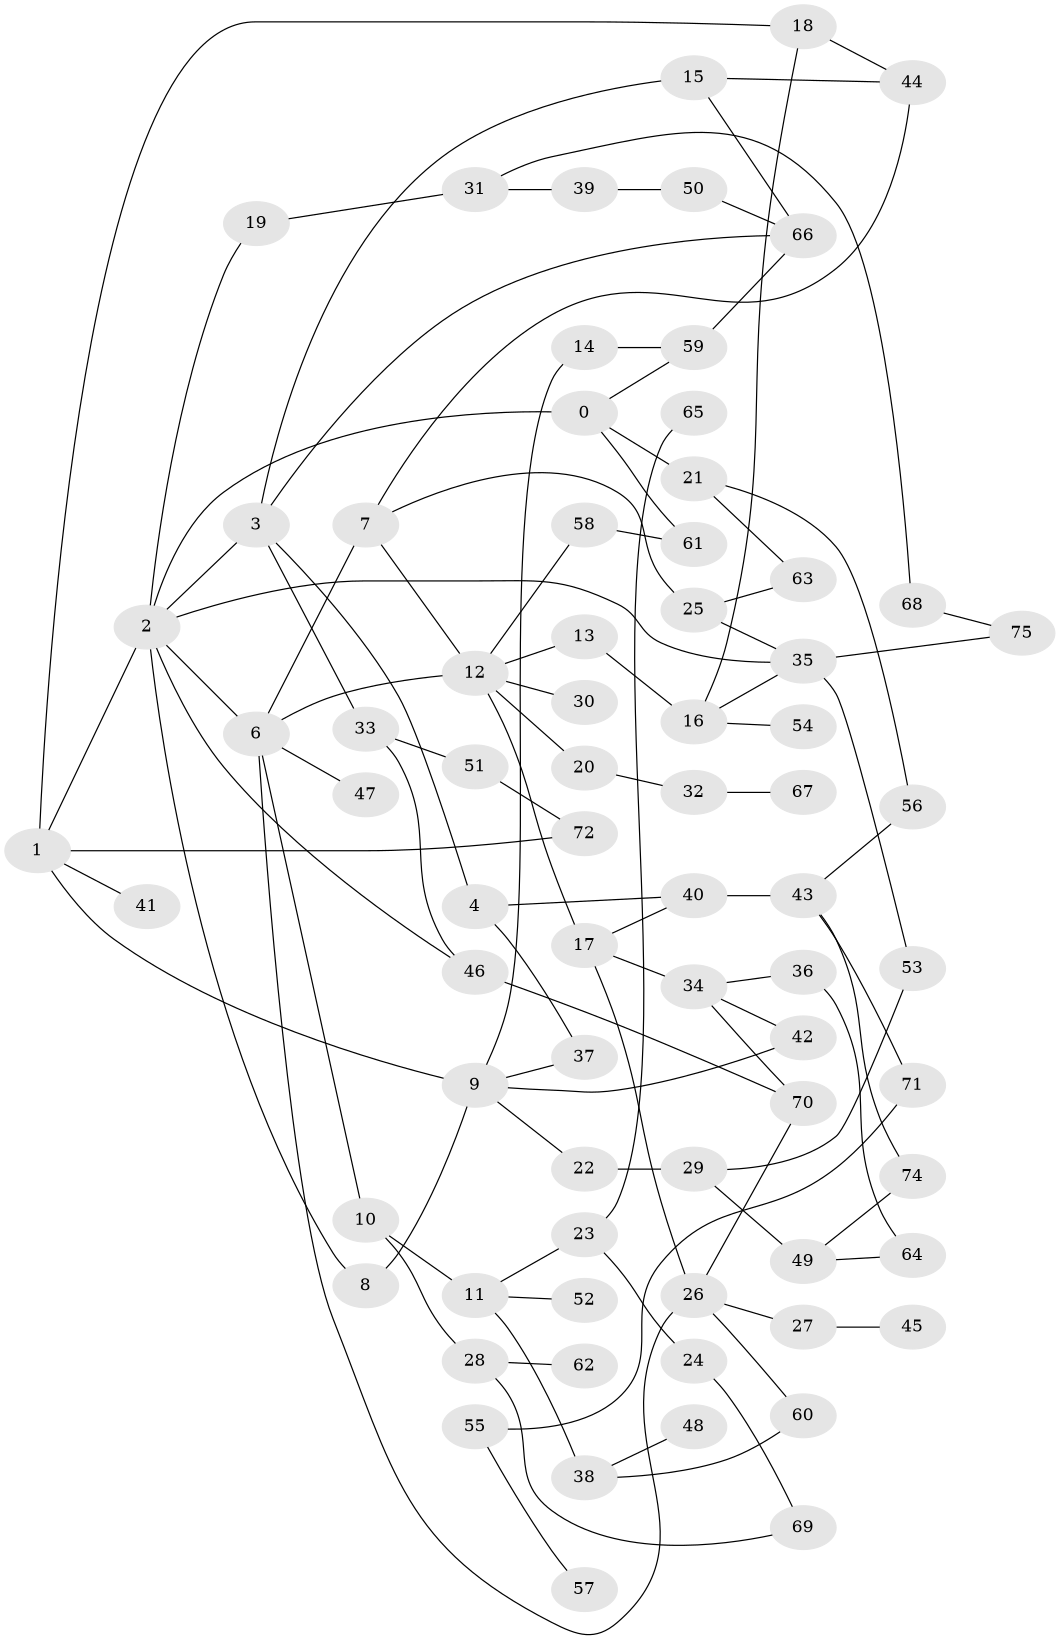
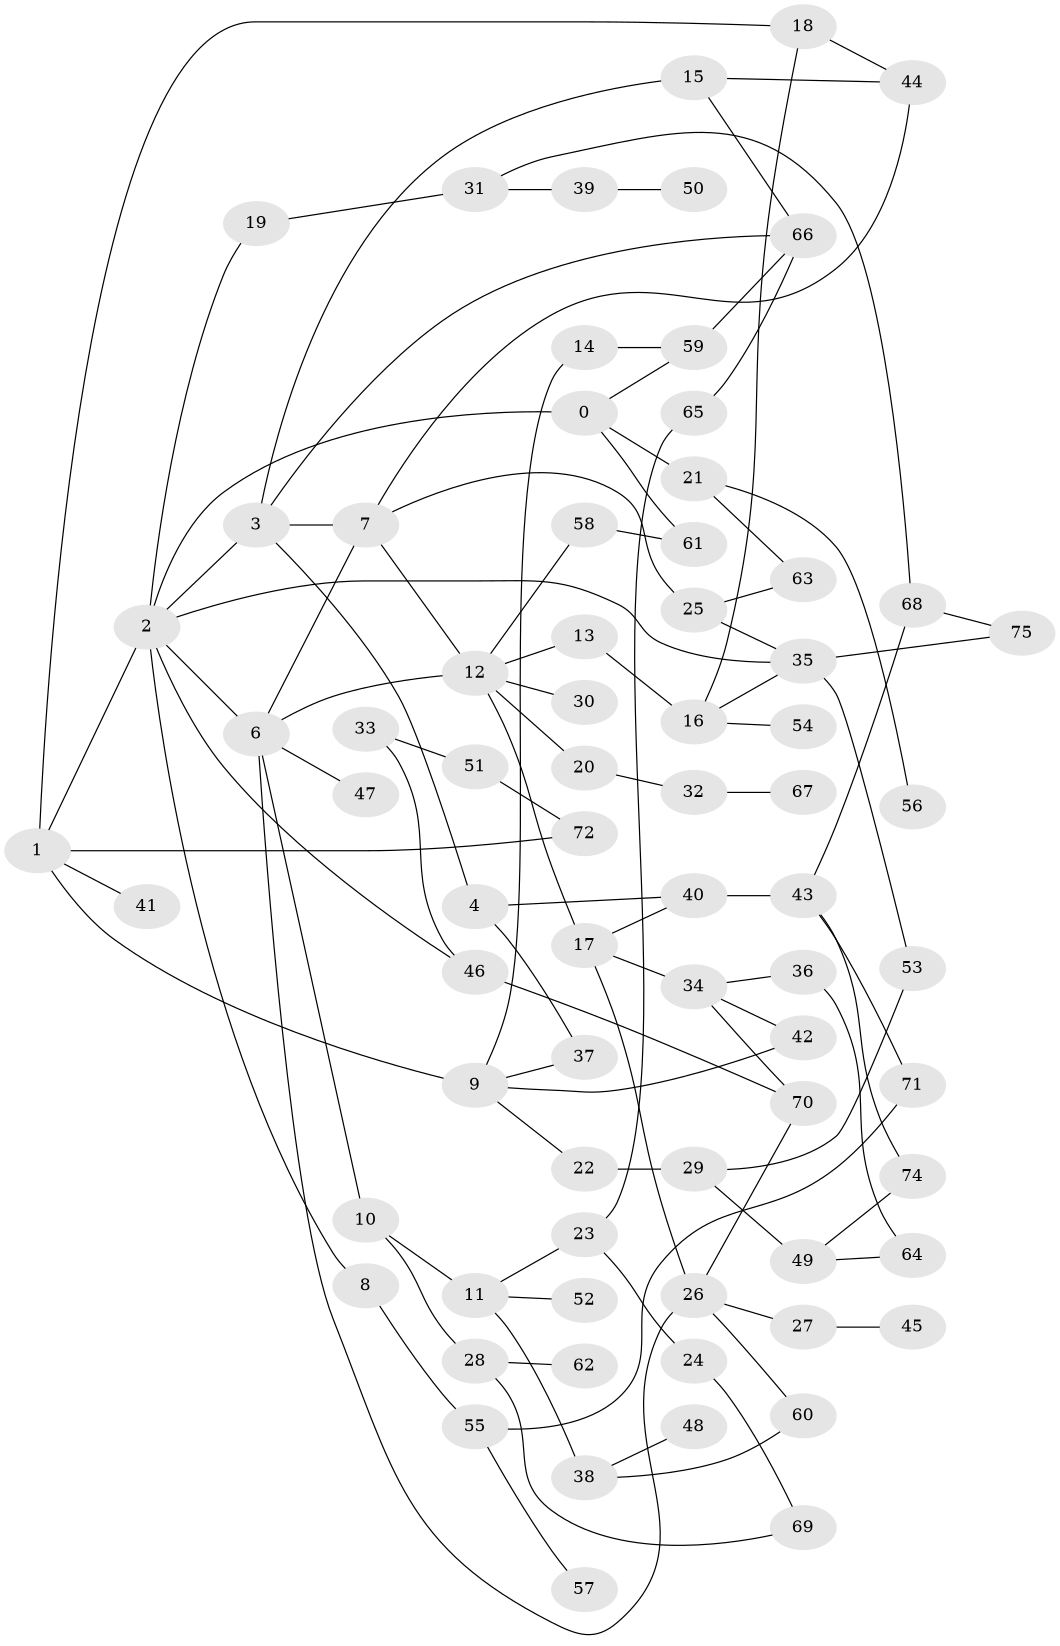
(749, 213) -> (750, 343)
(307, 619) -> (311, 525)
(858, 851) -> (863, 752)
(433, 1191) -> (416, 1359)
